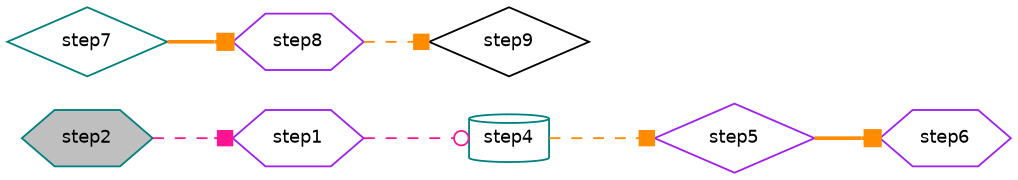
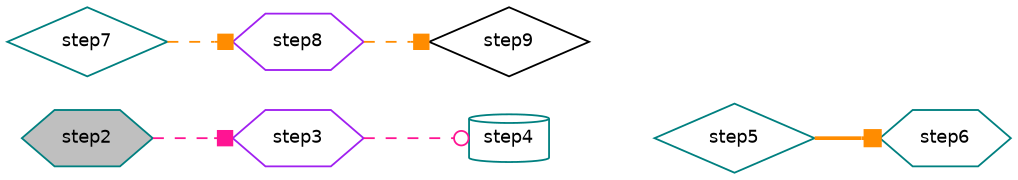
(191, 42) -> (191, 42)
(298, 138) -> (298, 138)
(592, 138) -> none
(734, 138) -> (734, 138)
(945, 138) -> (945, 138)
